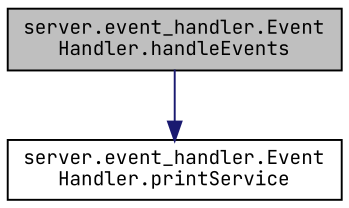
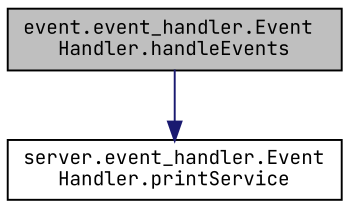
(175, 40) -> (175, 40)
